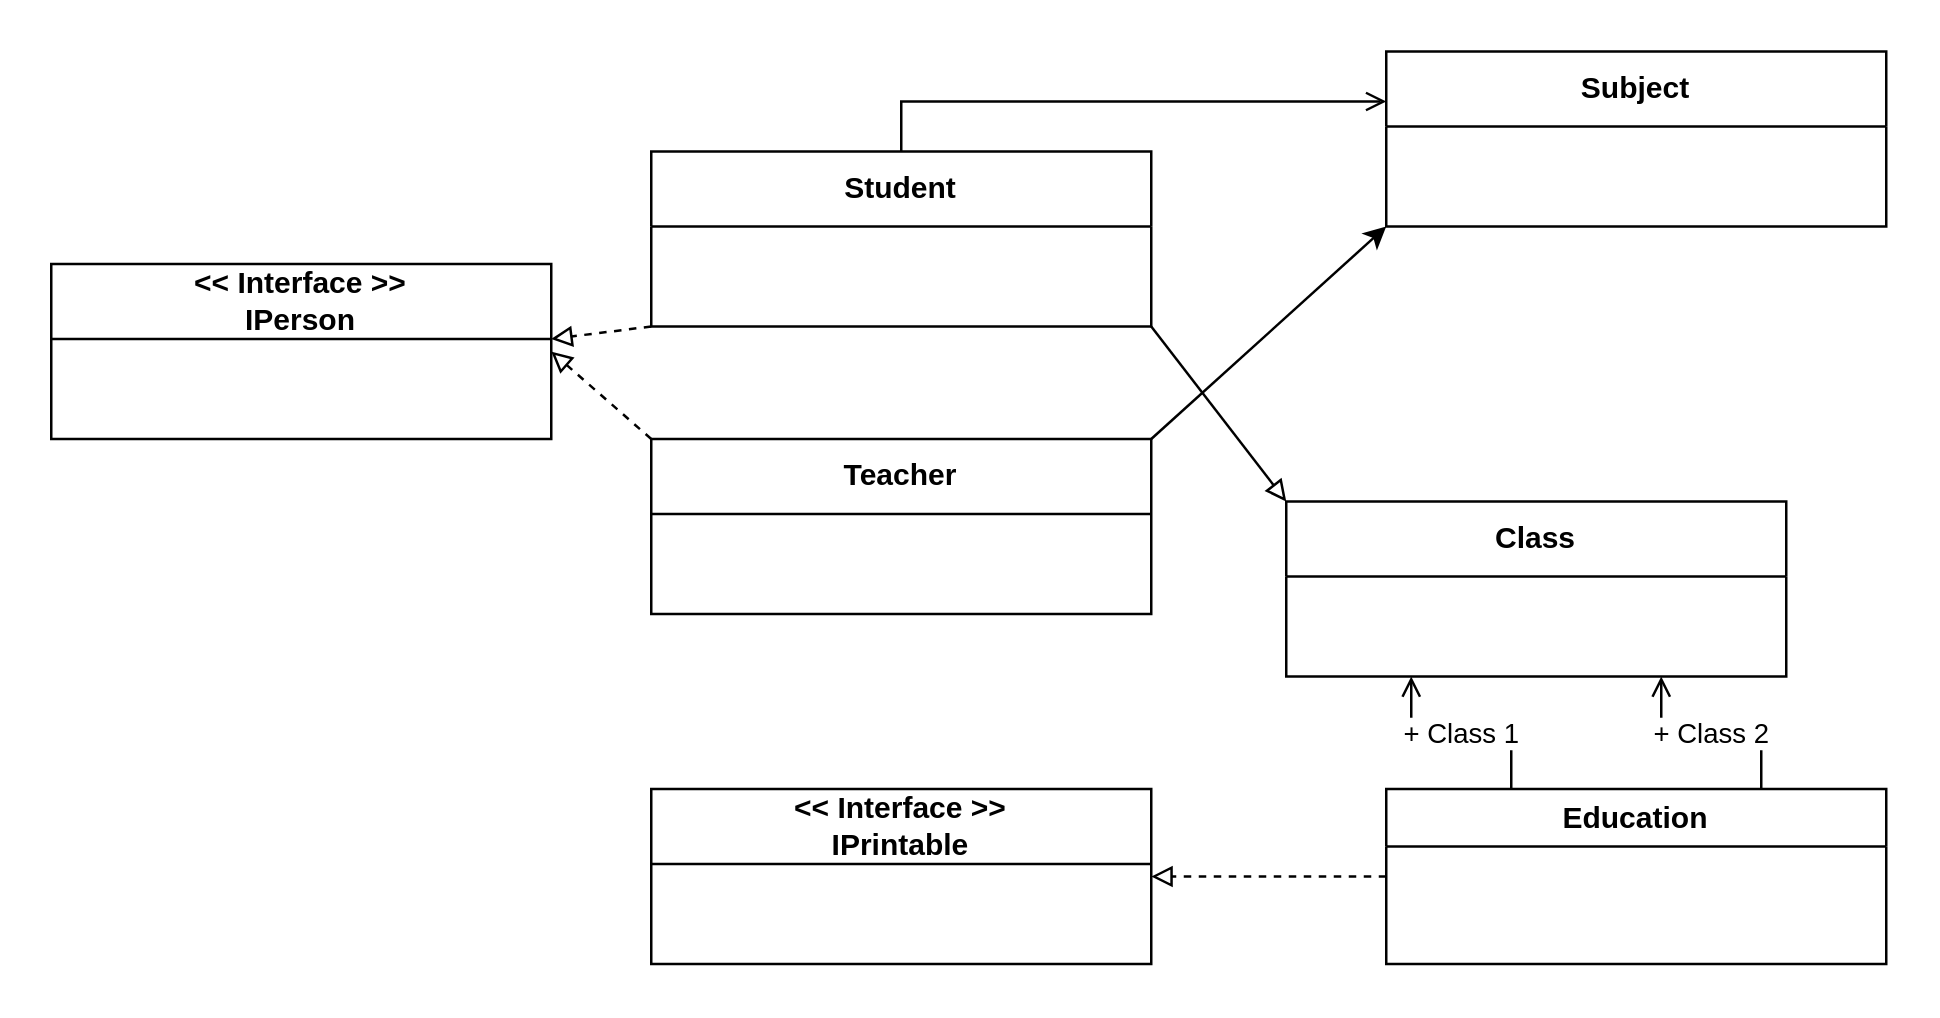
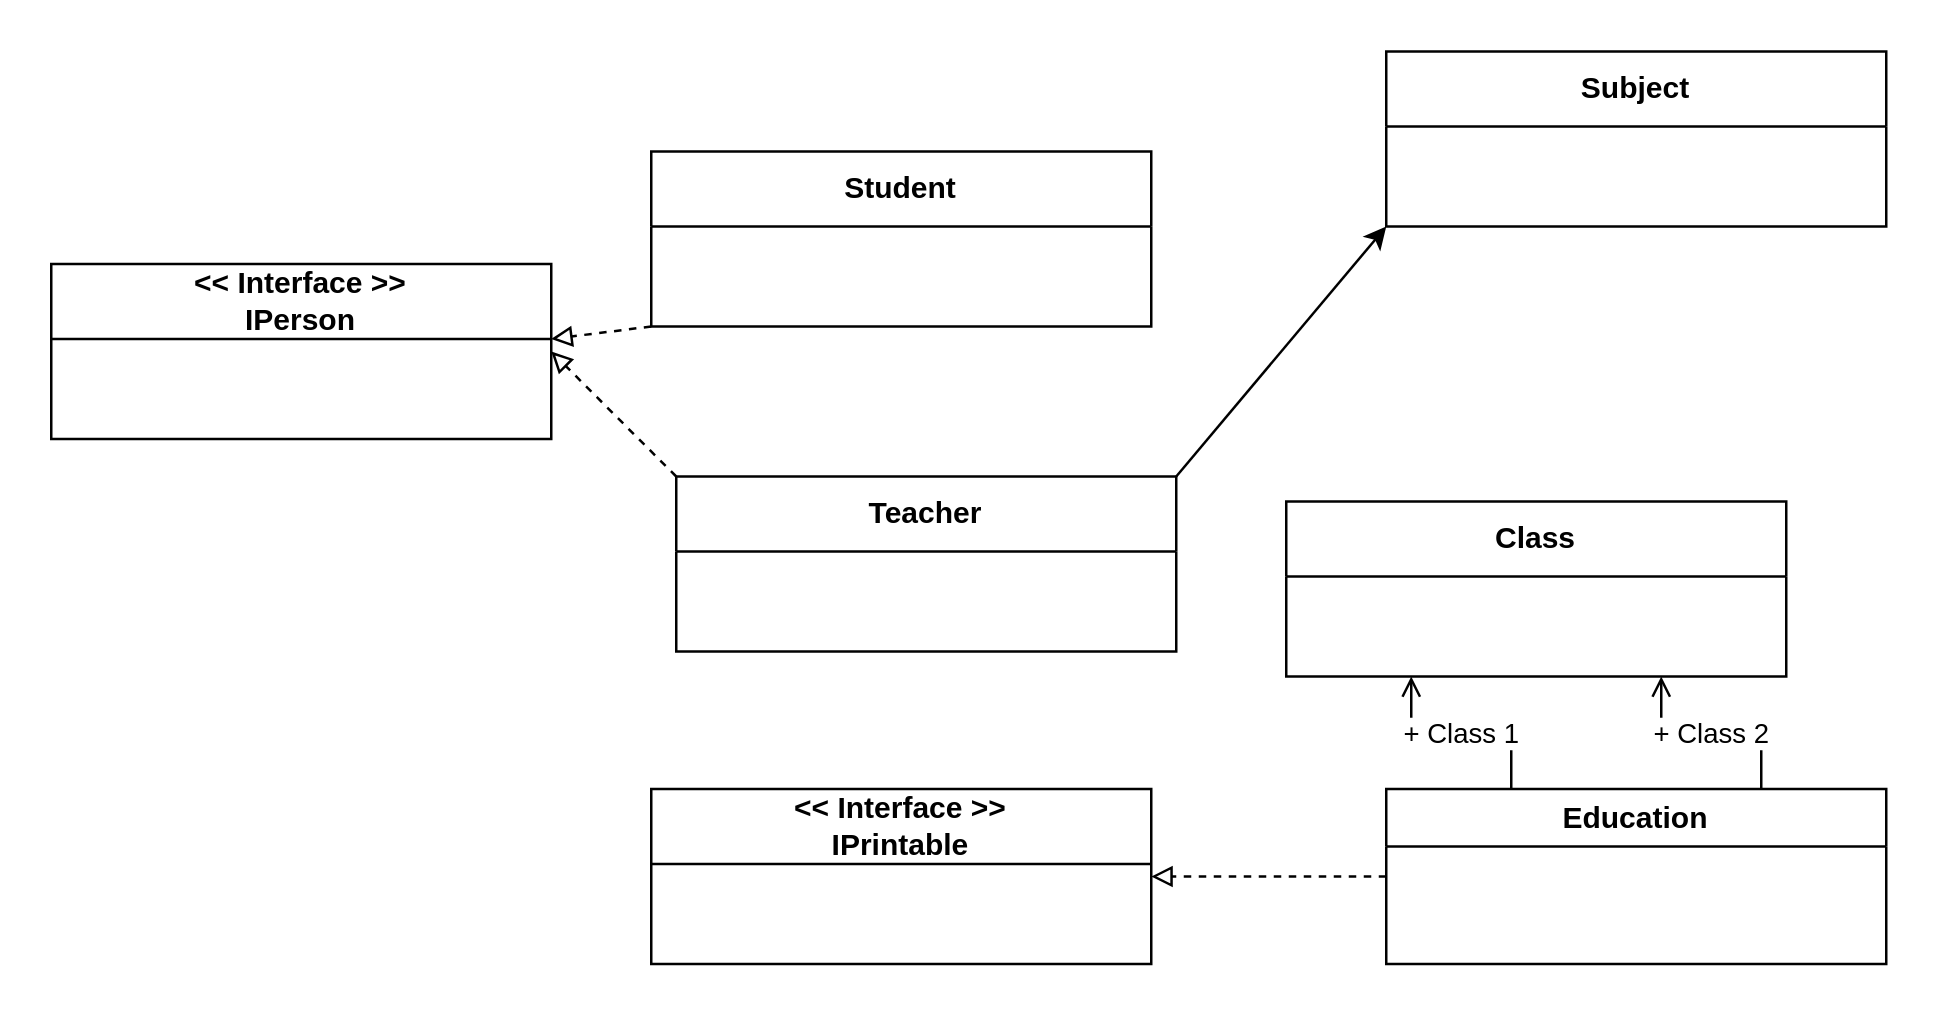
(1115, 101) -> none
(1250, 454) -> none
(901, 526) -> (926, 564)
